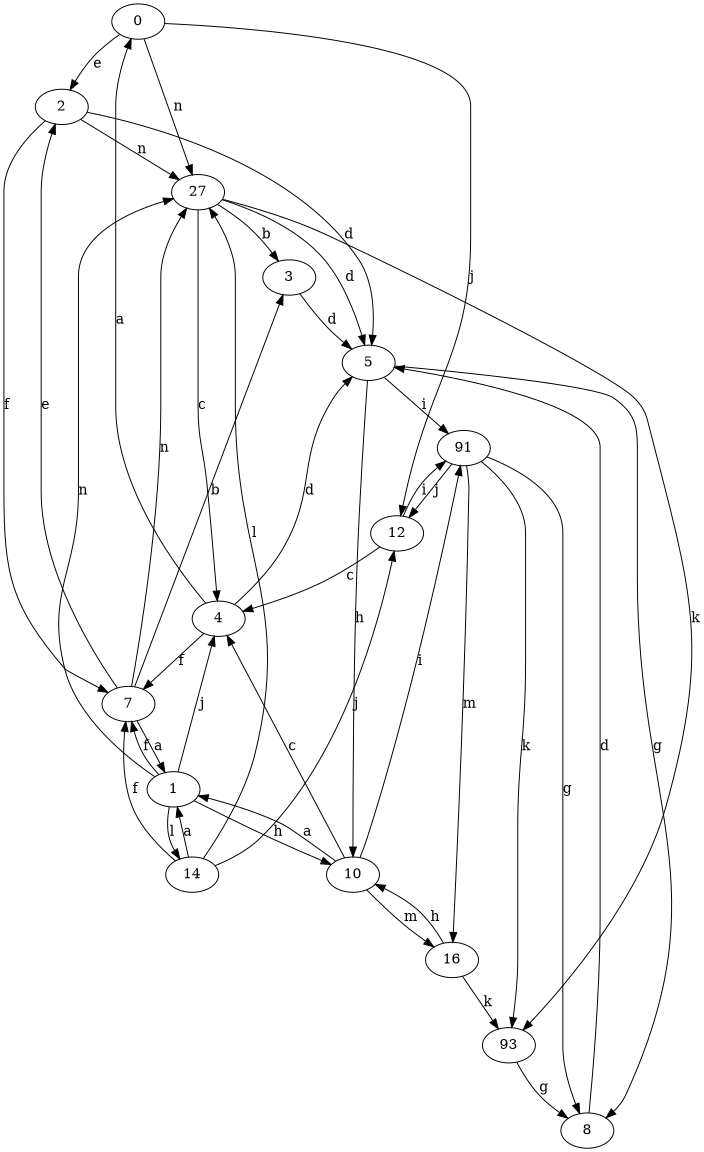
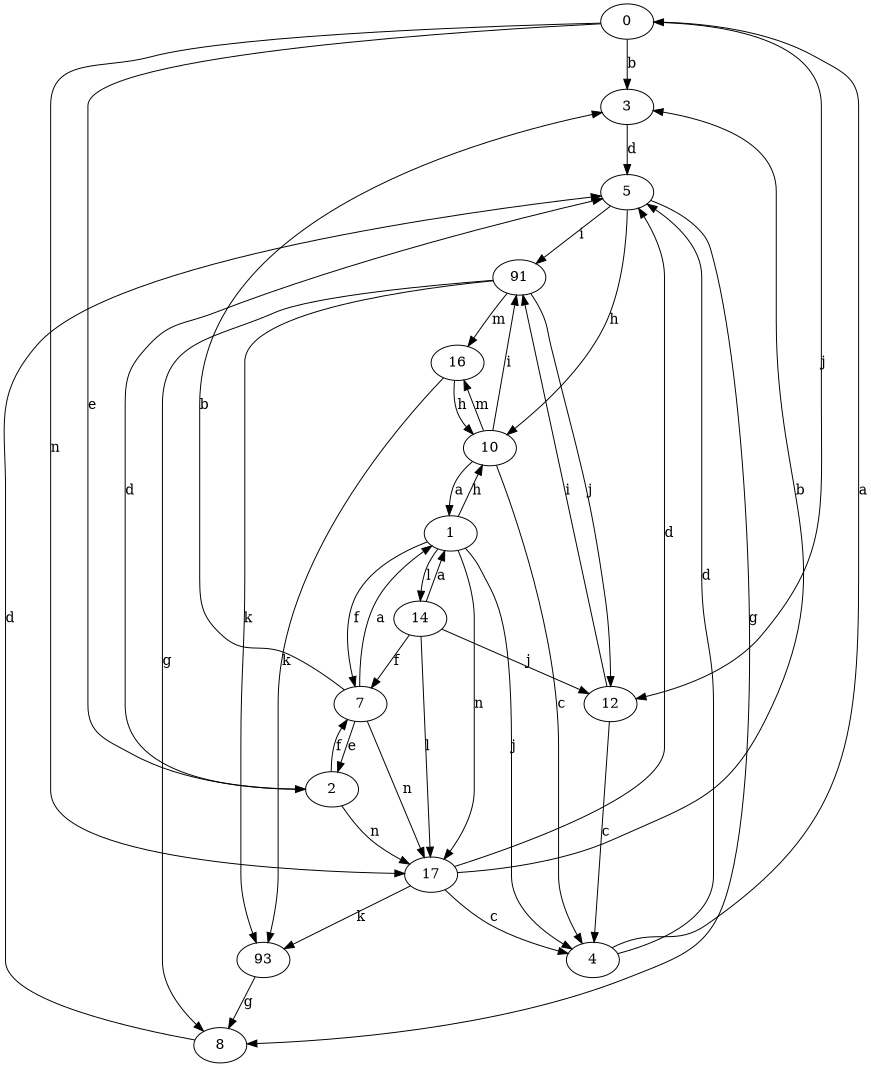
none -> (627, 59)
(198, 192) -> (431, 875)
(177, 658) -> none
